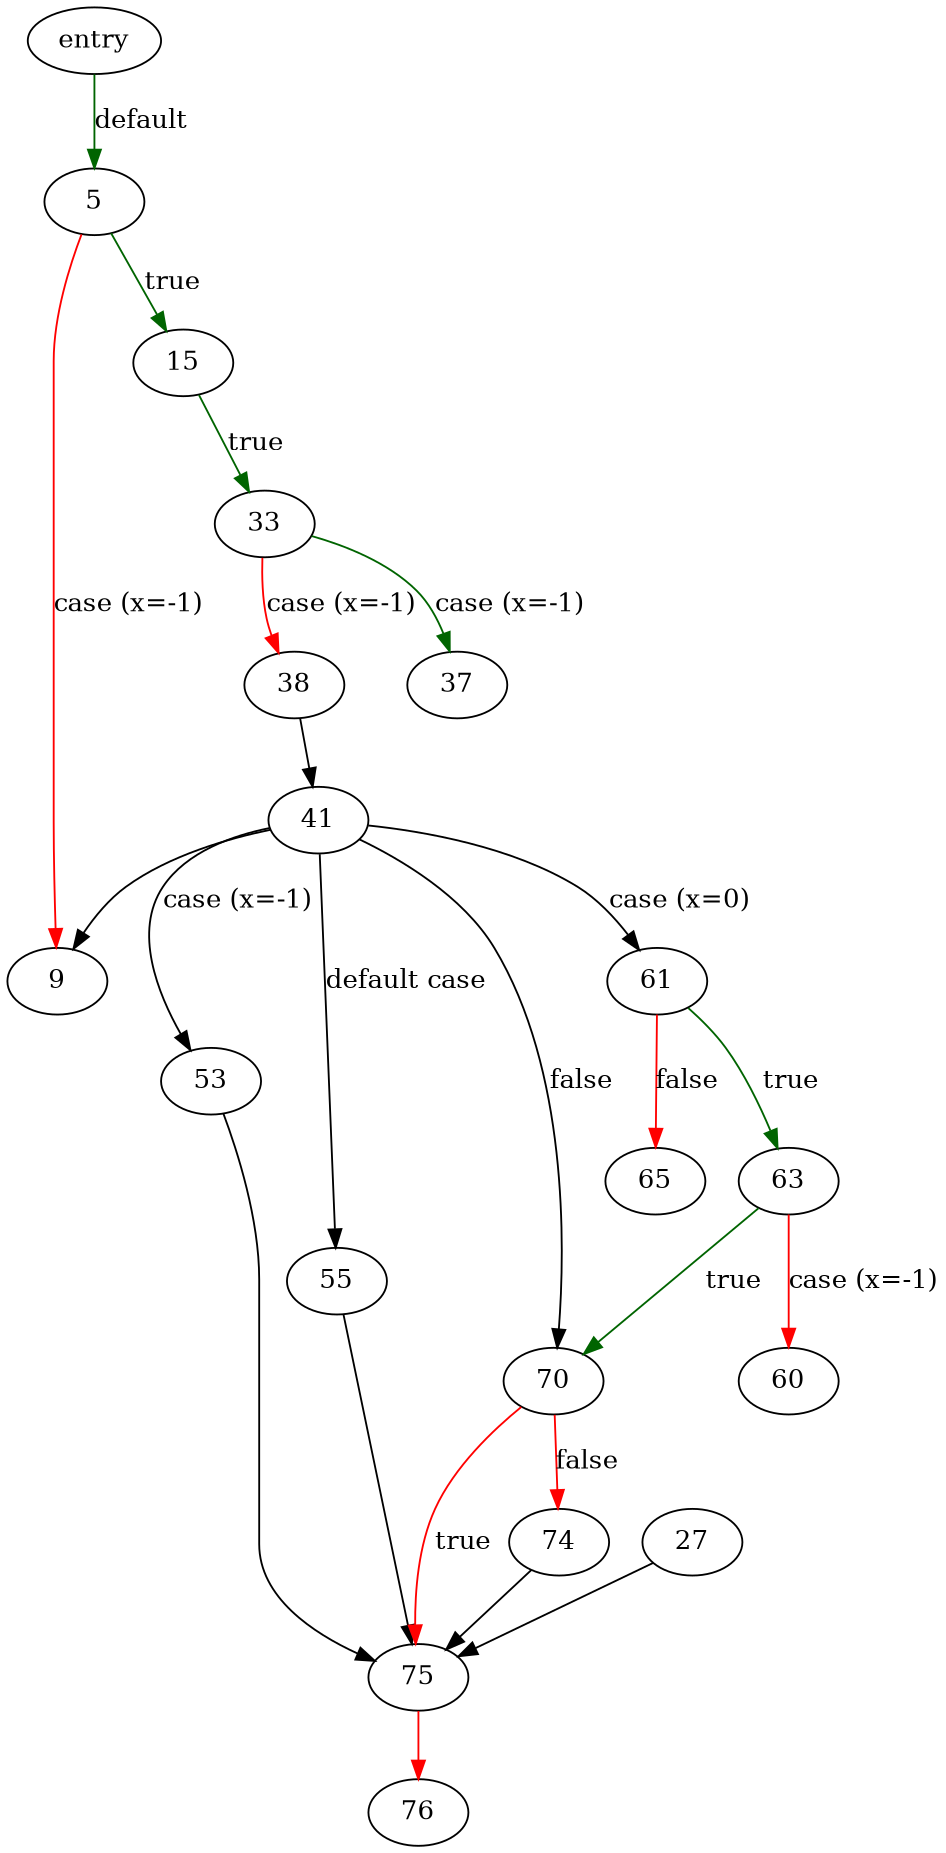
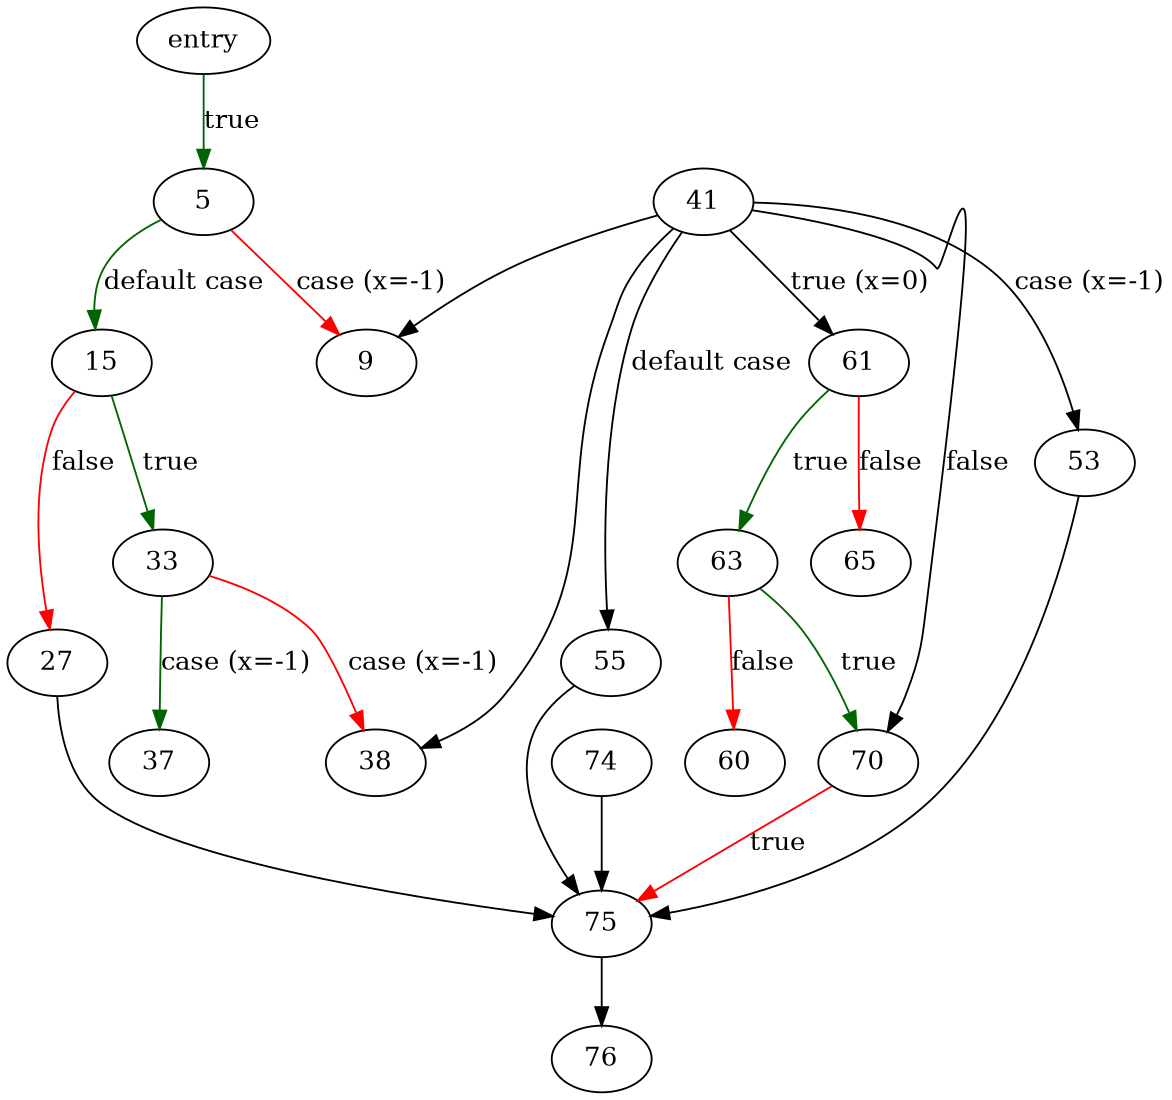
(142, 121) -> (232, 121)
(173, 282) -> (184, 282)
none -> (39, 497)
(305, 743) -> (577, 499)
(679, 901) -> (860, 282)
(864, 1281) -> (763, 663)
(556, 1452) -> none
(418, 1736) -> (602, 982)
